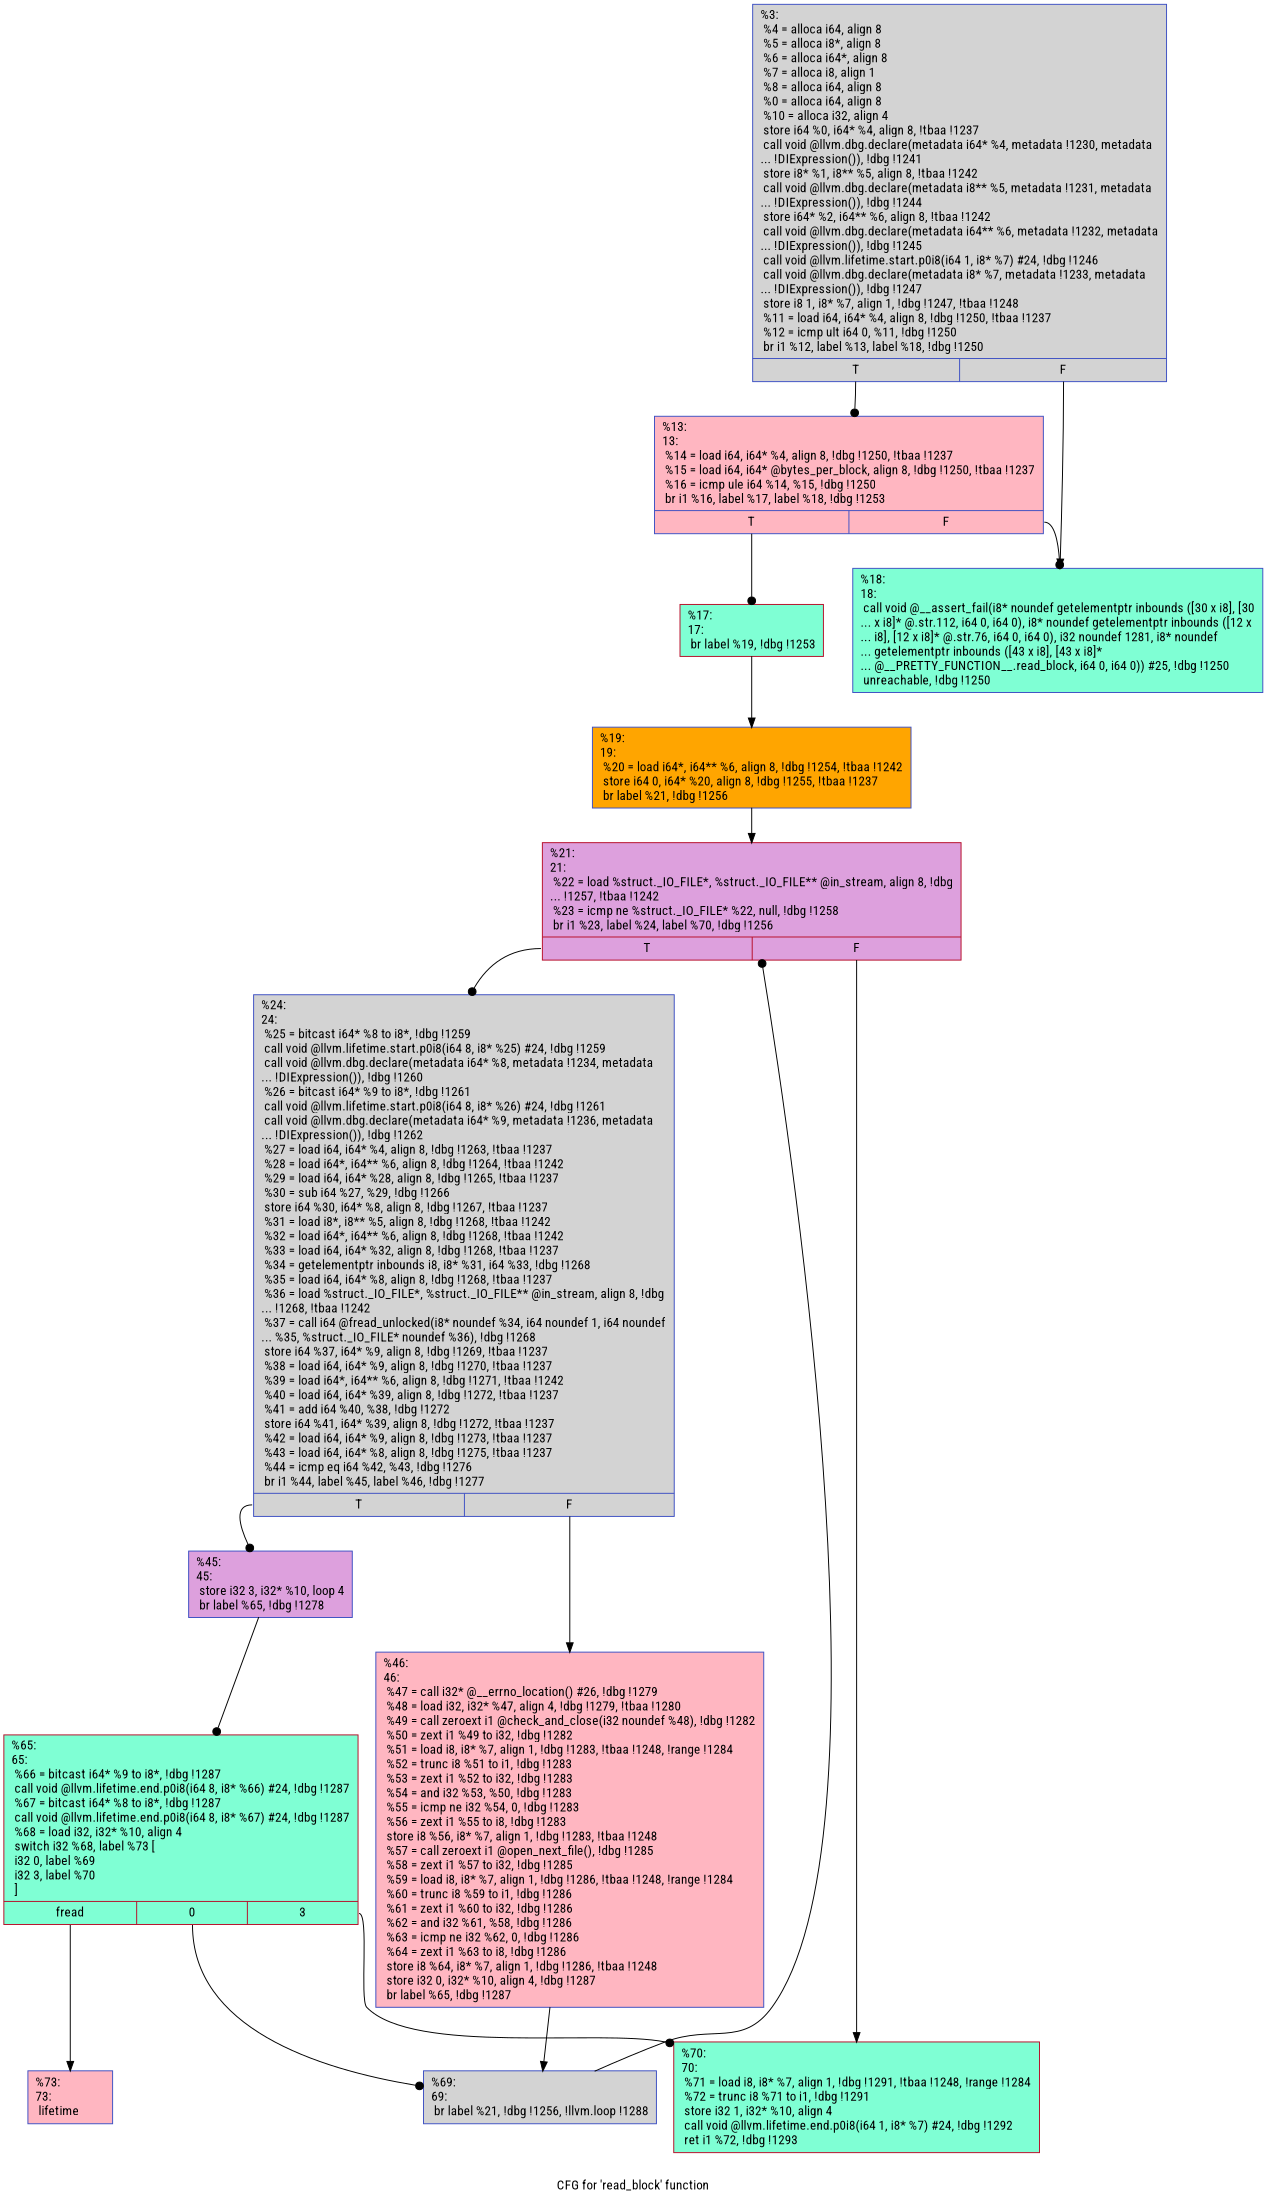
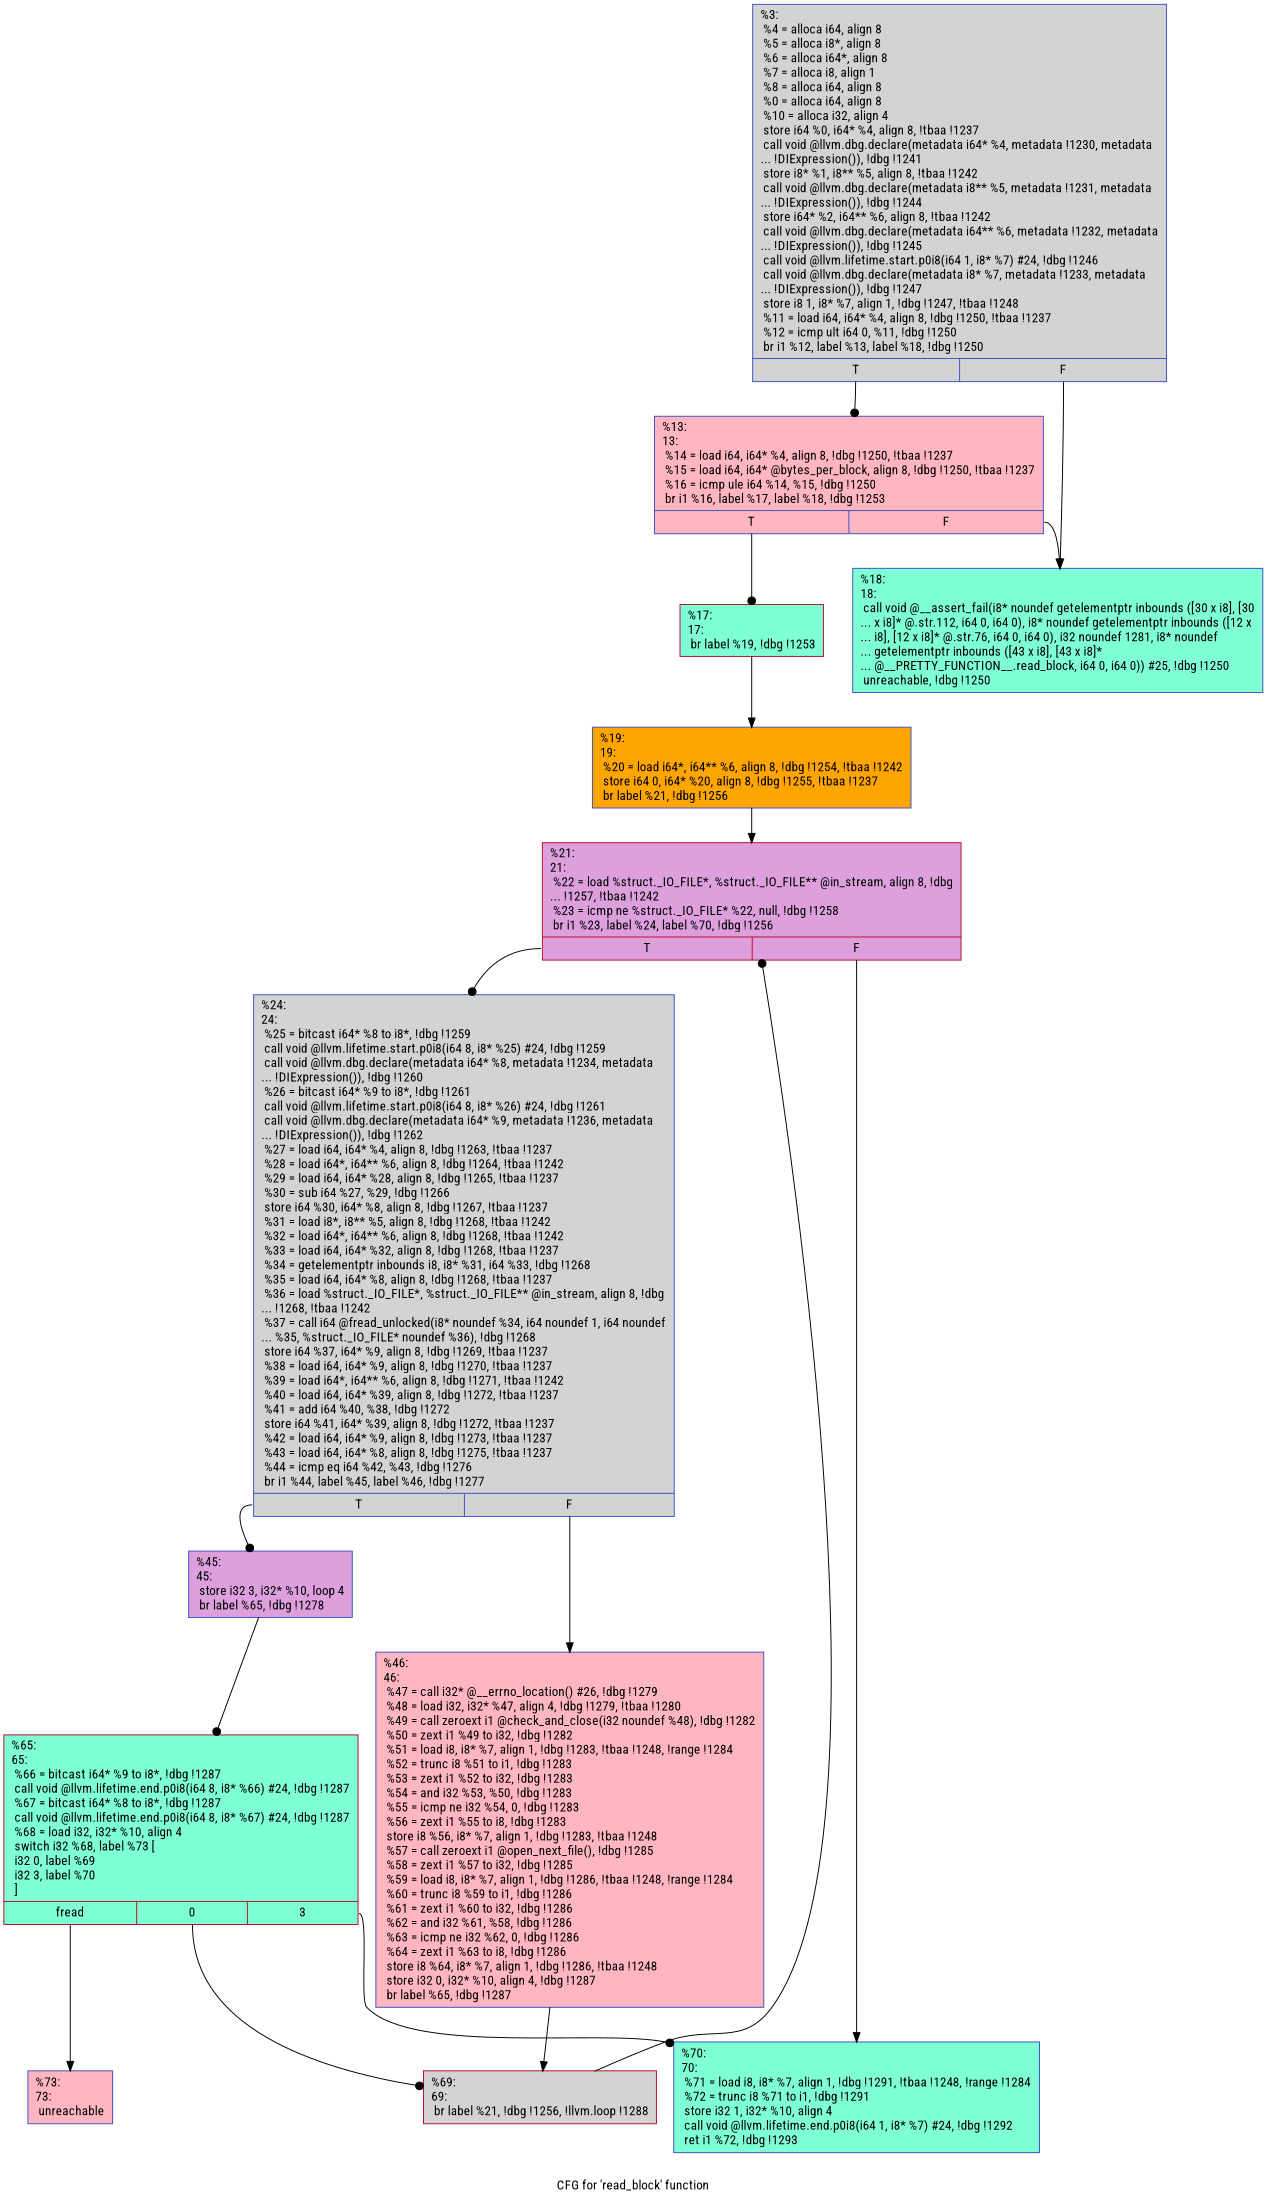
(1055, 534) -> (1055, 534)
(540, 2097) -> (540, 2097)
(857, 2097) -> (857, 2097)
(58, 2111) -> (70, 2111)
